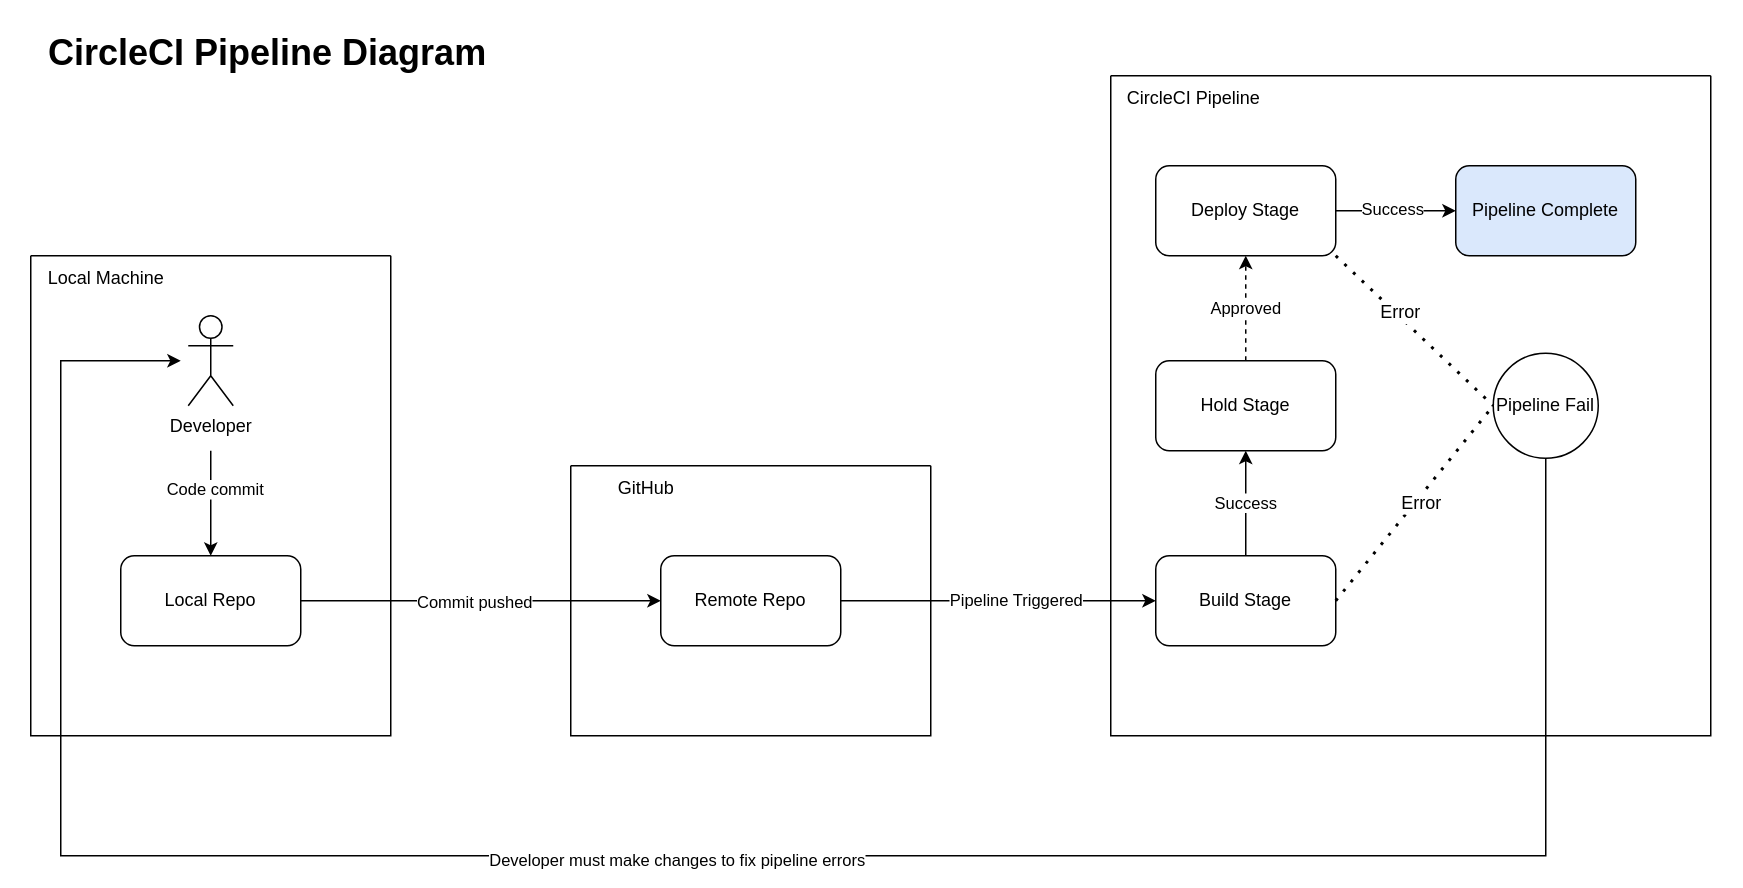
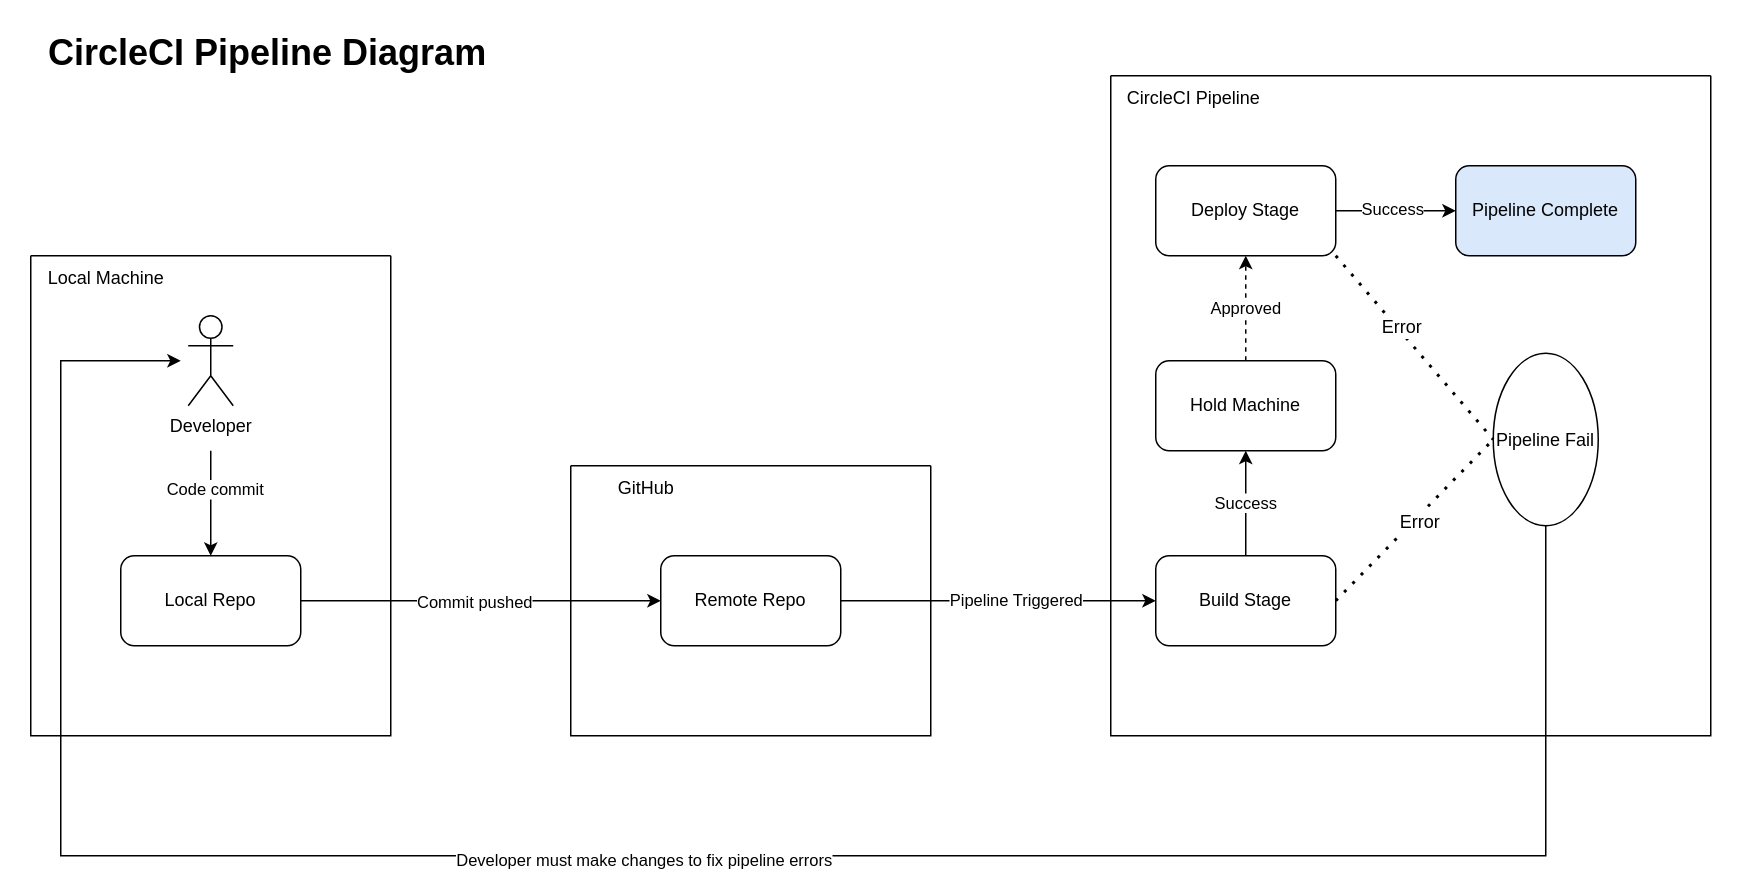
(1246, 406) -> (1246, 406)
(1546, 406) -> (1546, 440)
